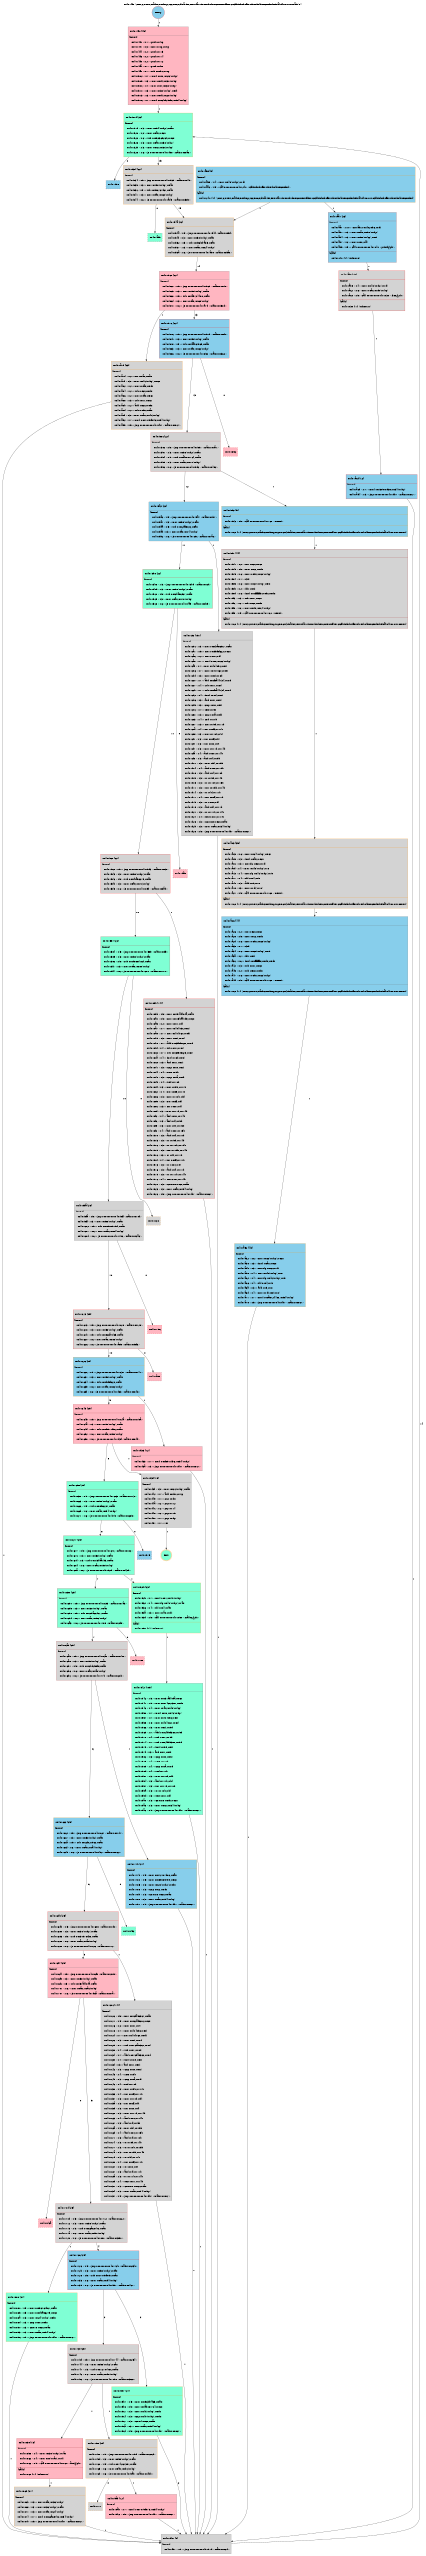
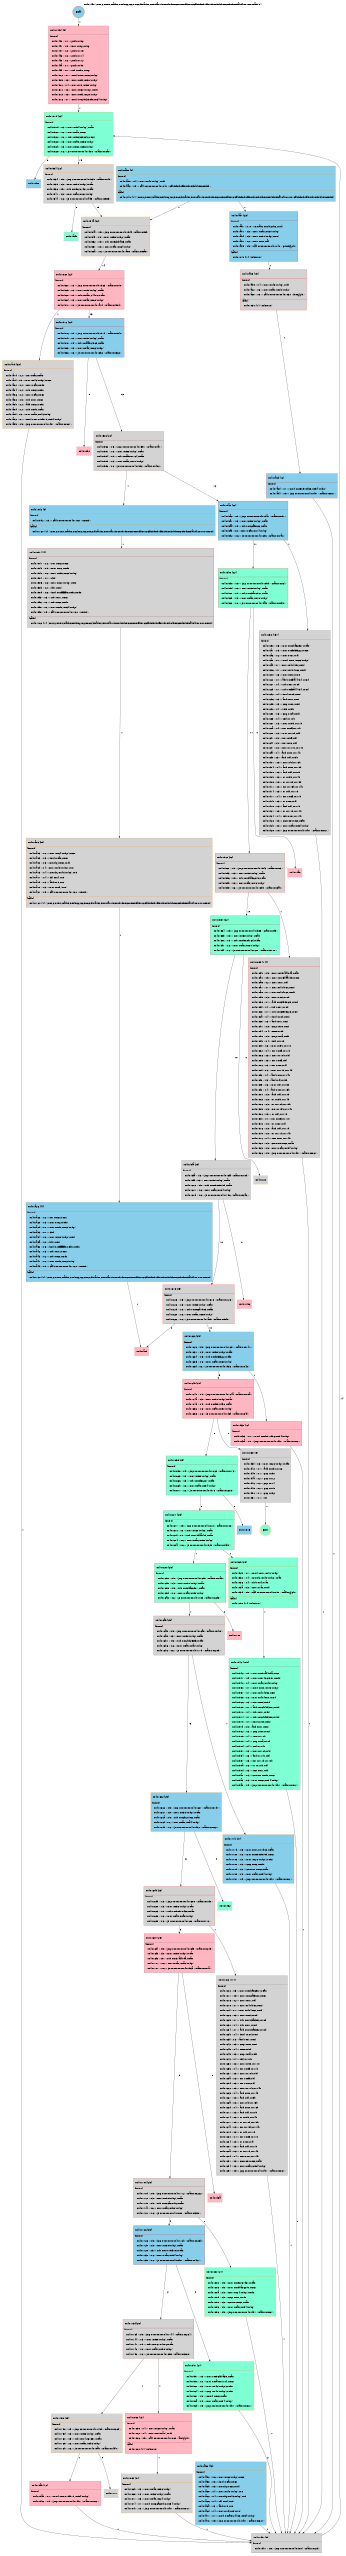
(158, 13) -> (79, 12)
(292, 1119) -> (134, 1314)
